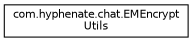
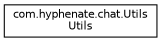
(96, 21) -> (81, 21)
